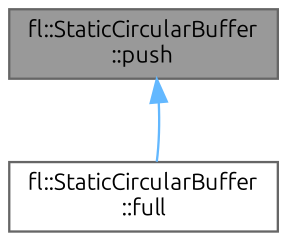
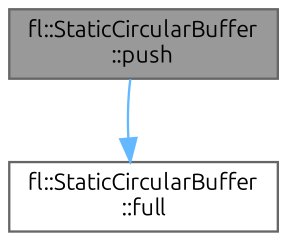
(159, 132) -> (128, 109)
